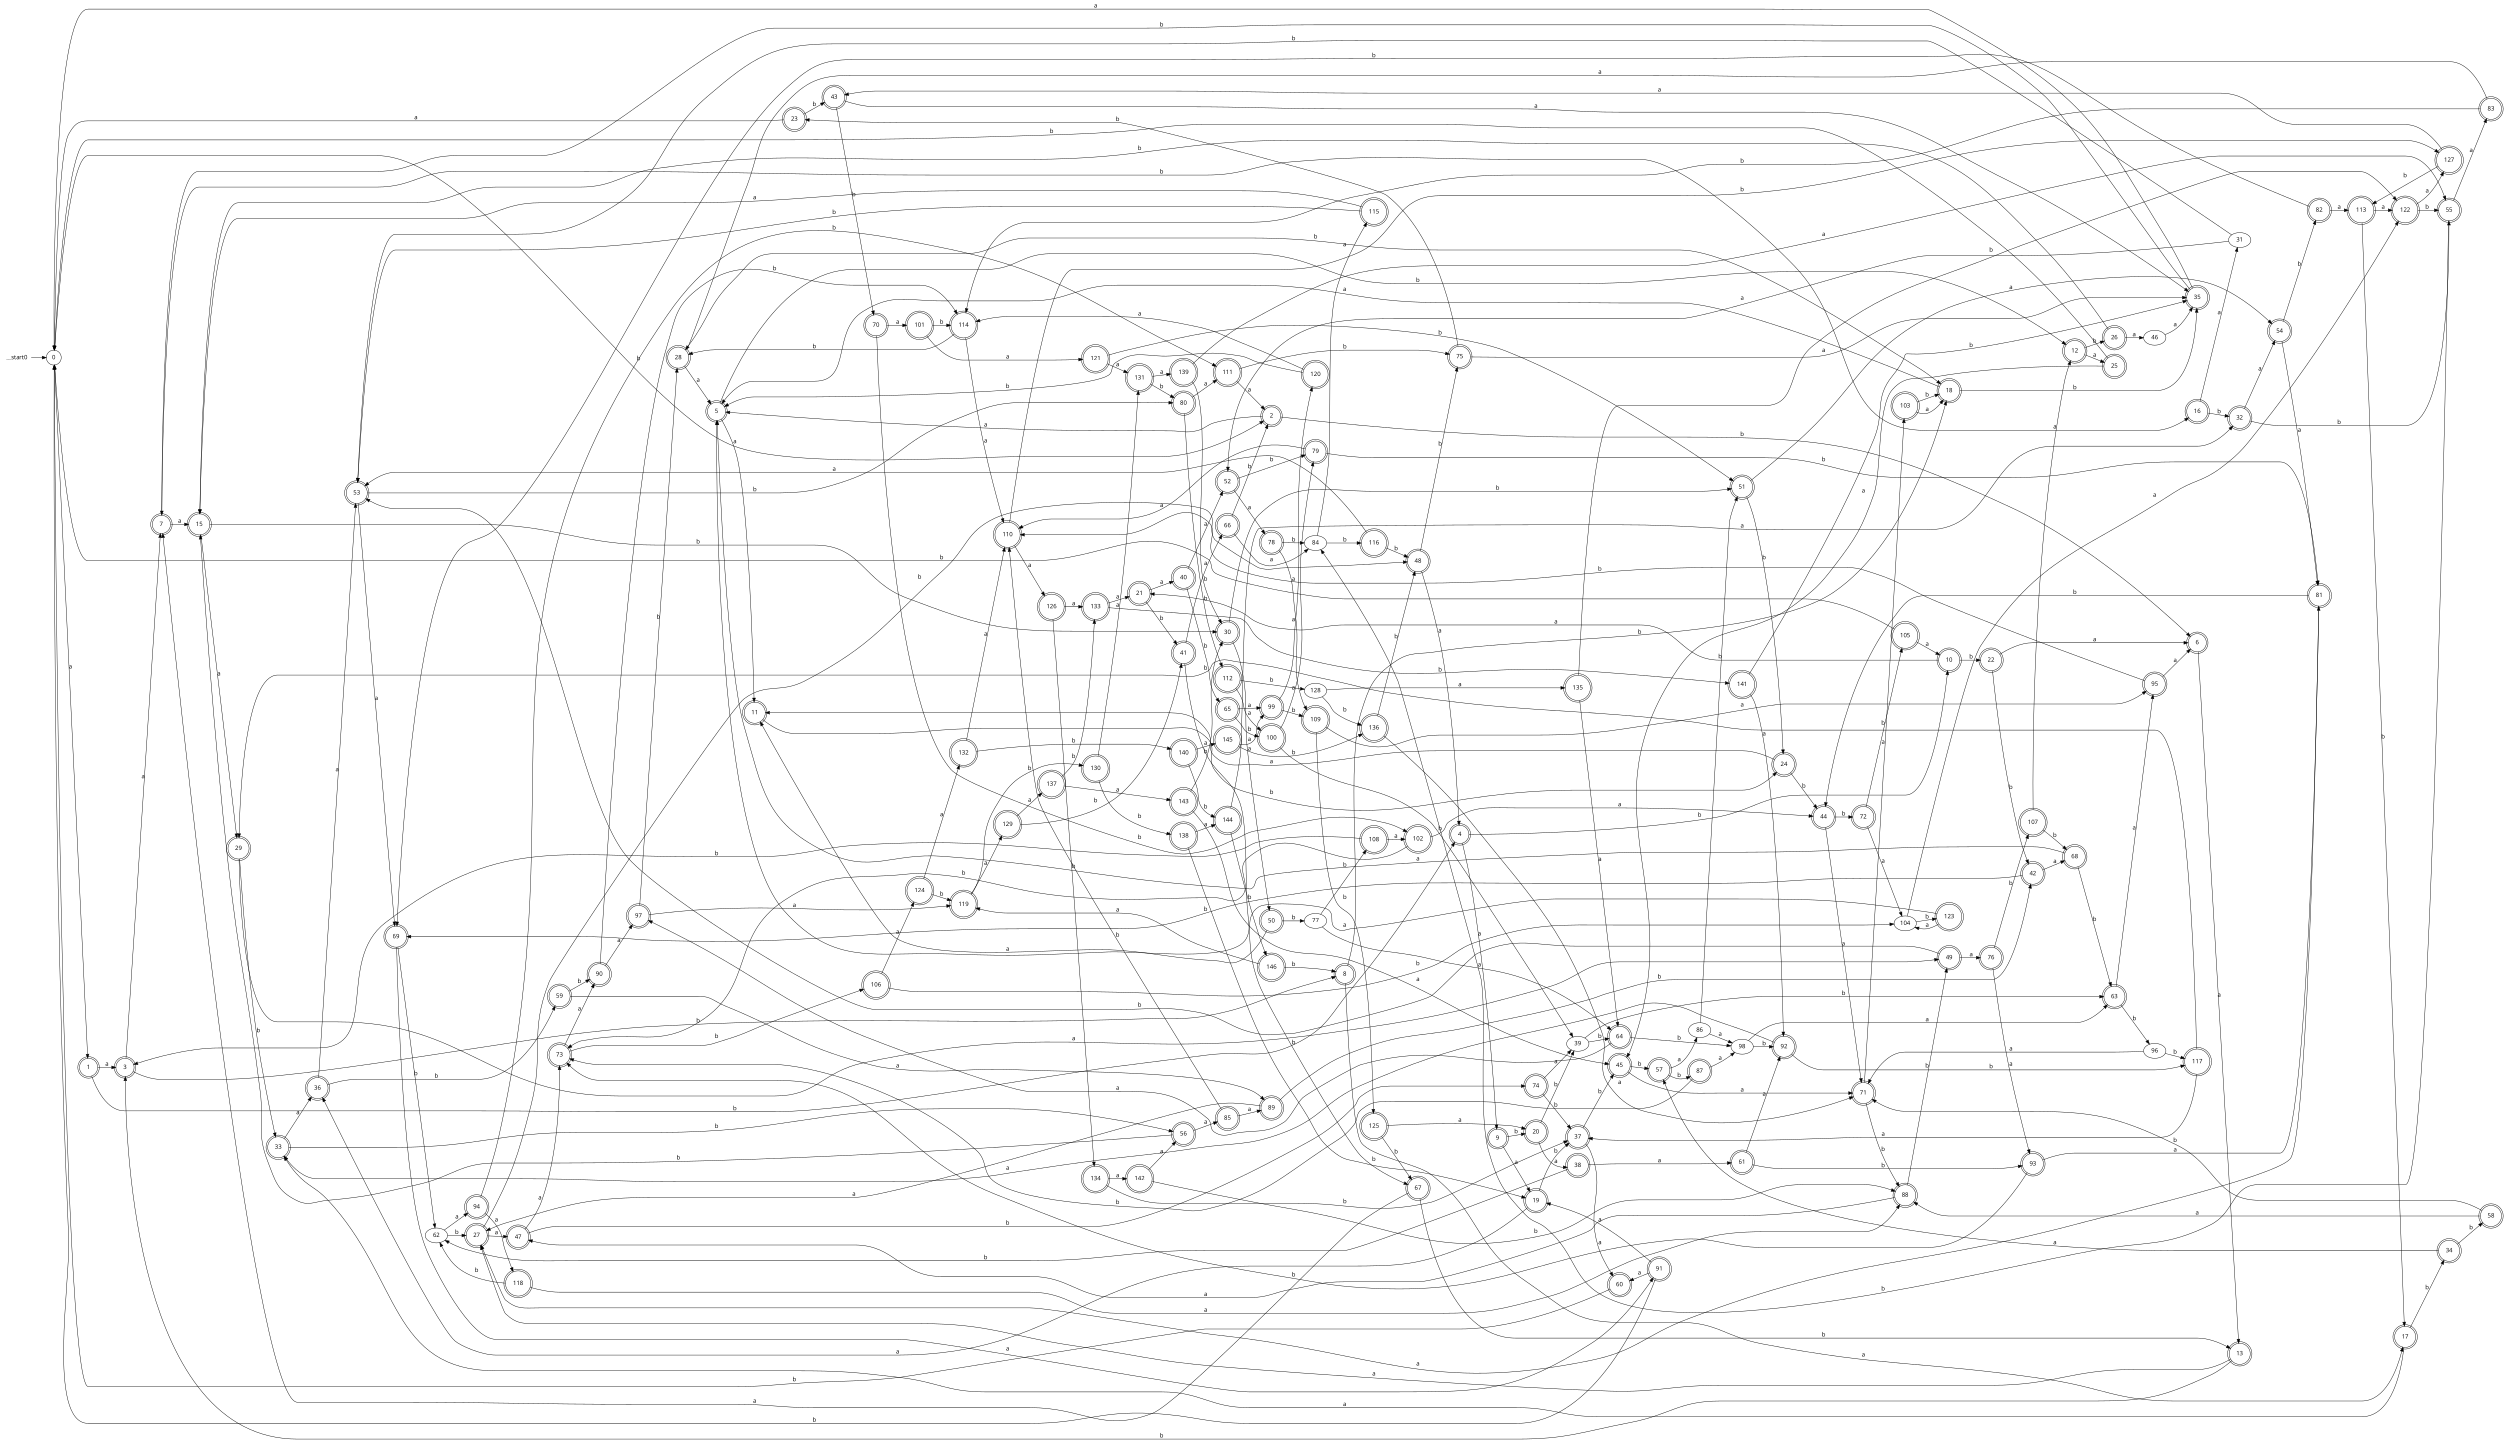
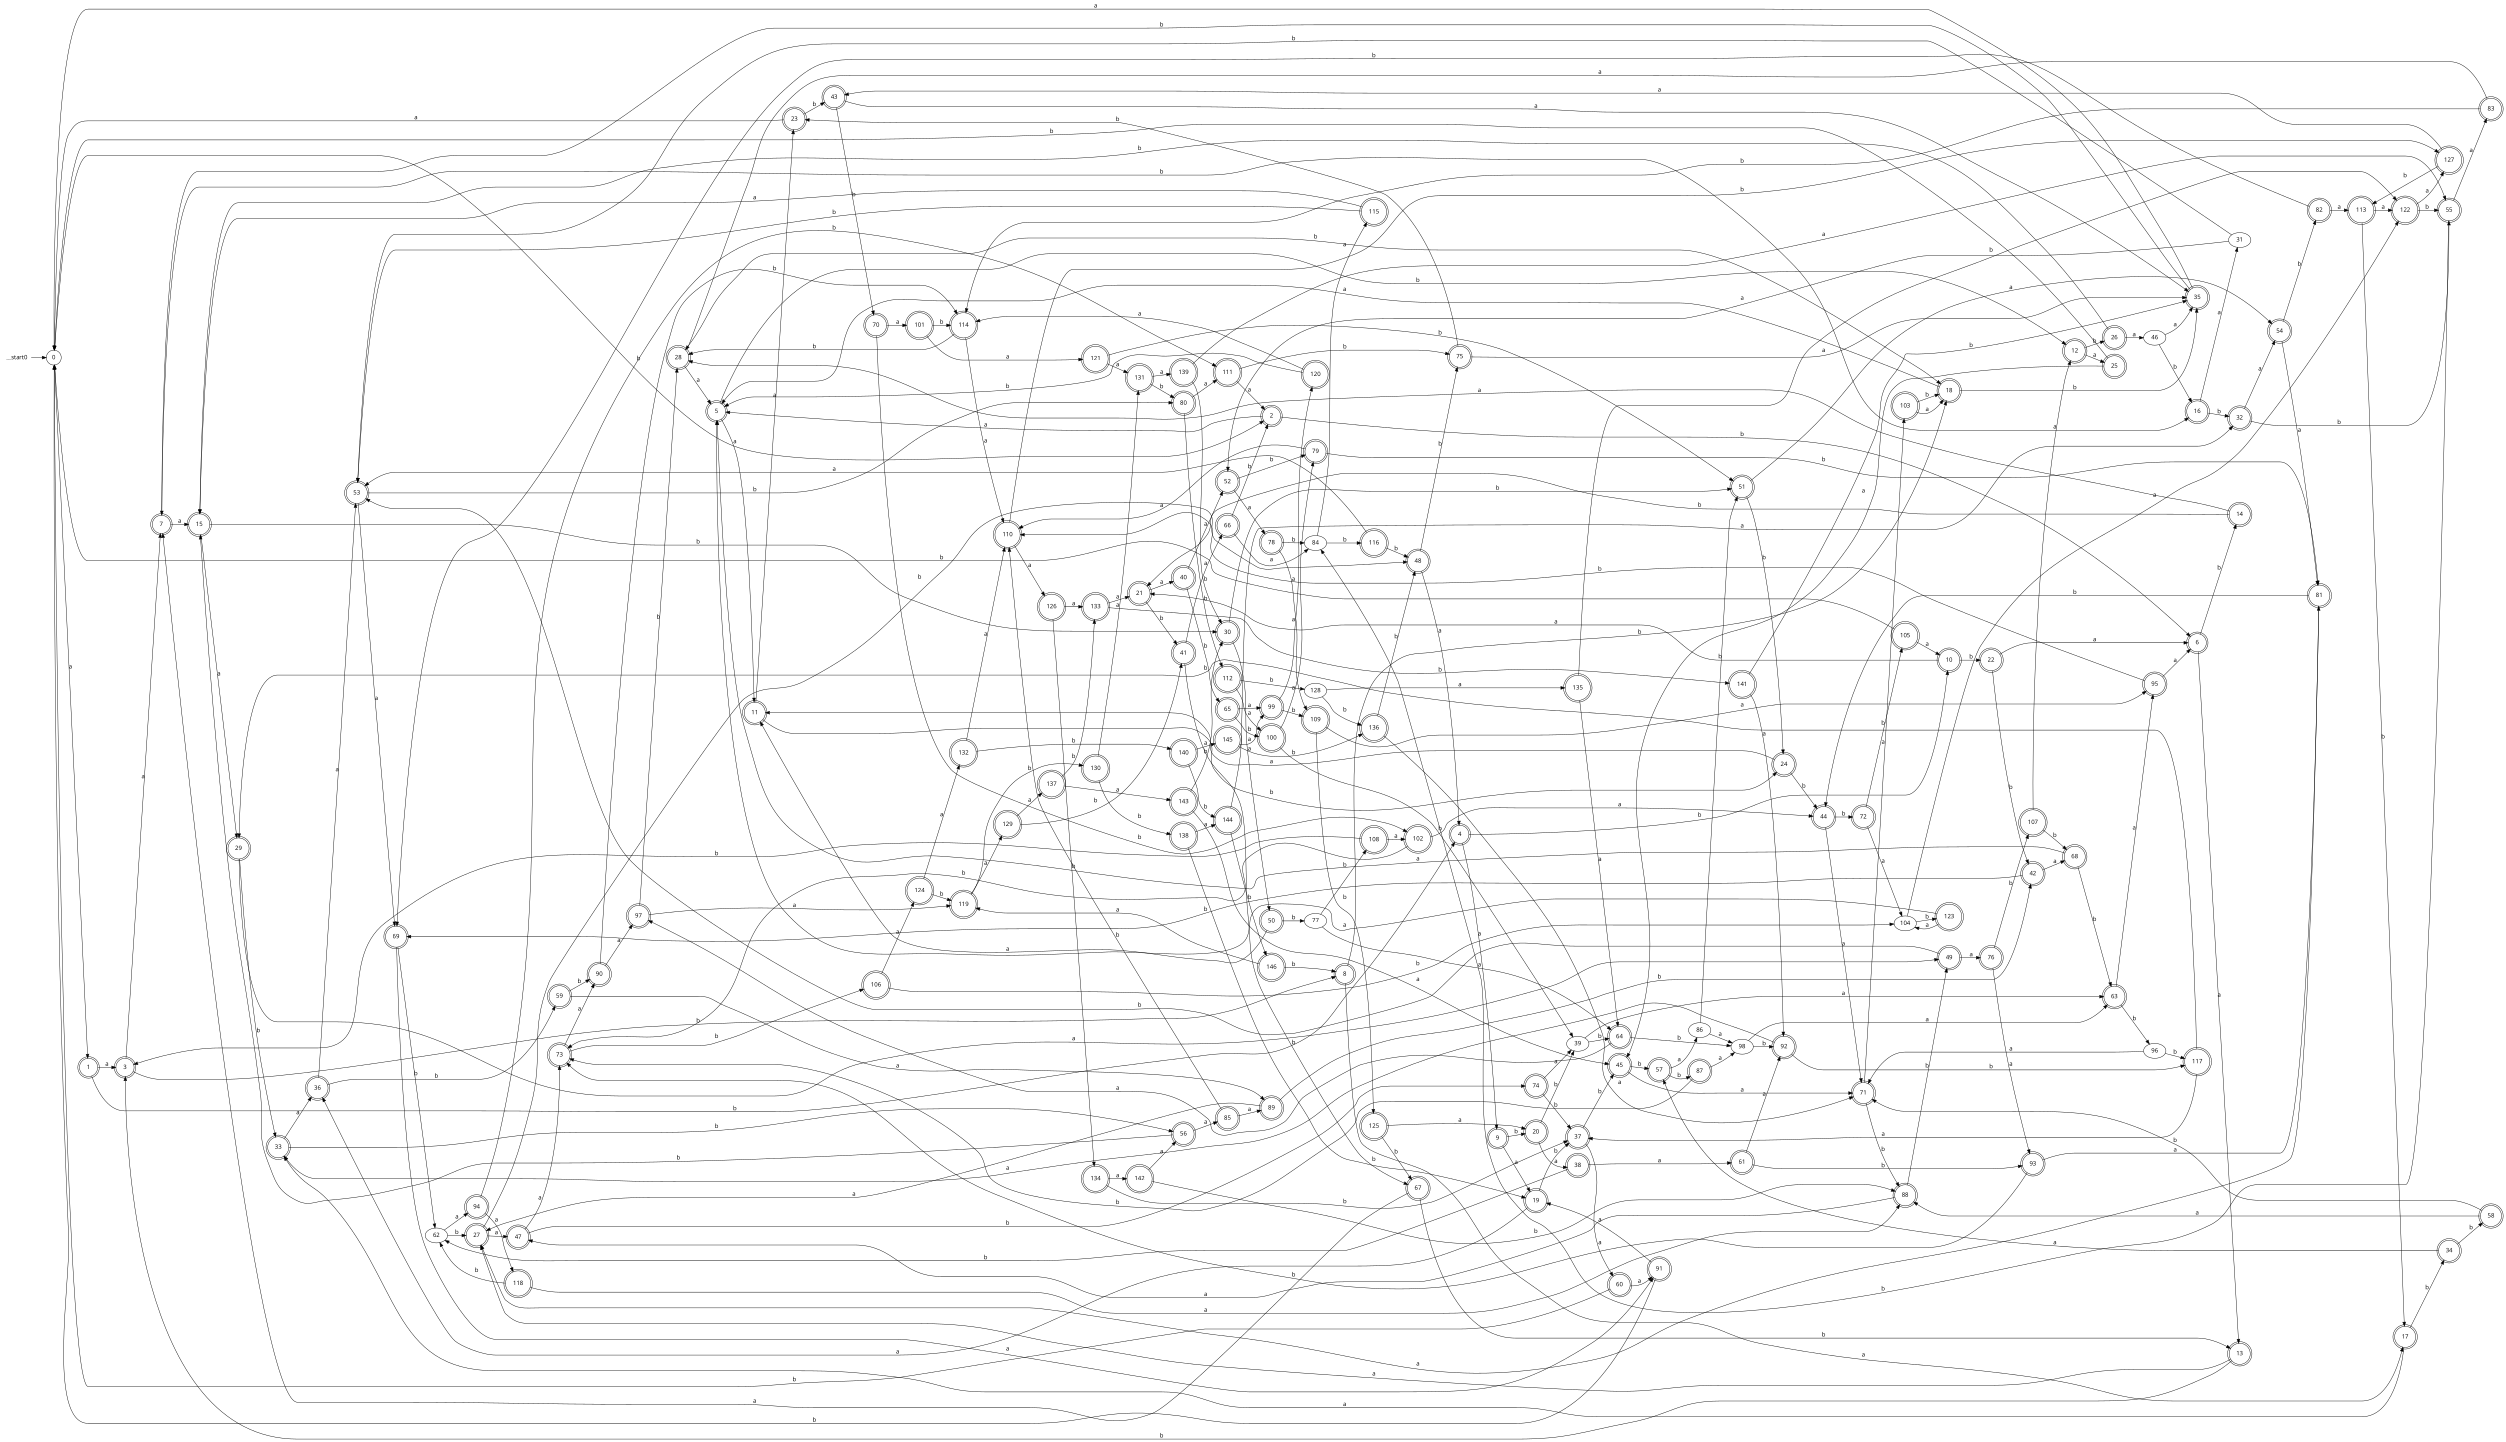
none -> (2174, 372)
none -> (774, 432)
none -> (2240, 514)
(1844, 994) -> (1844, 994)
(1641, 1276) -> (1640, 1285)
